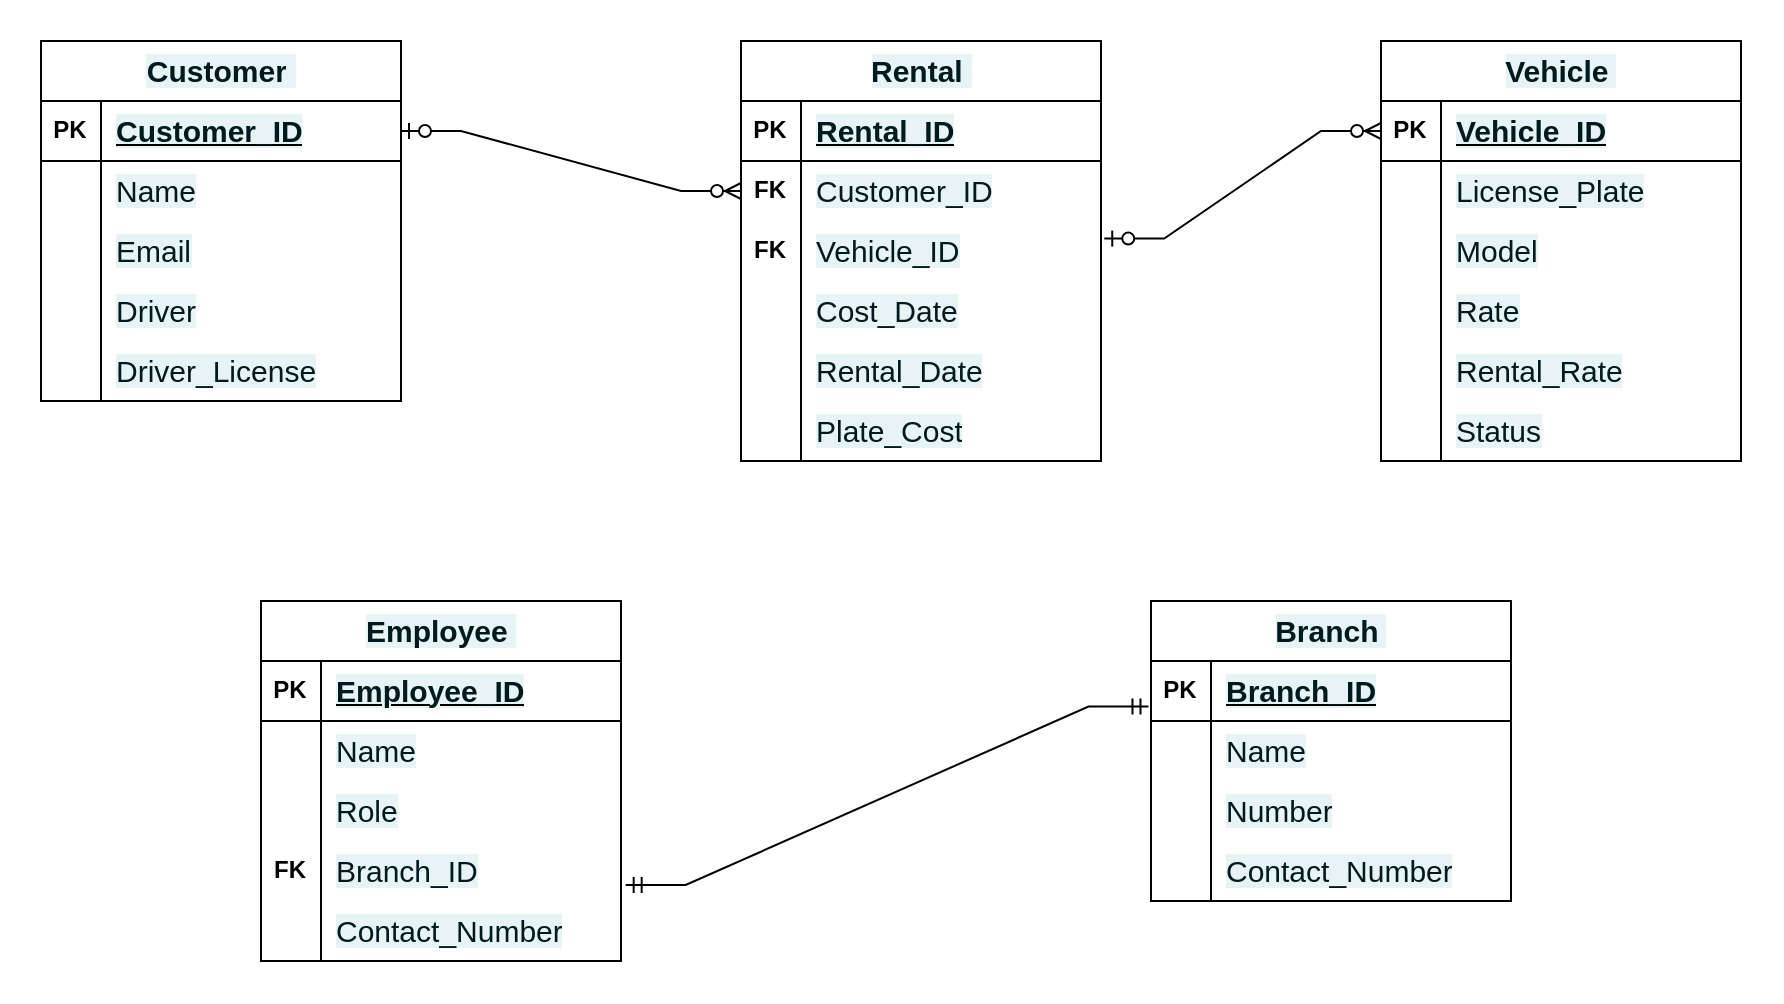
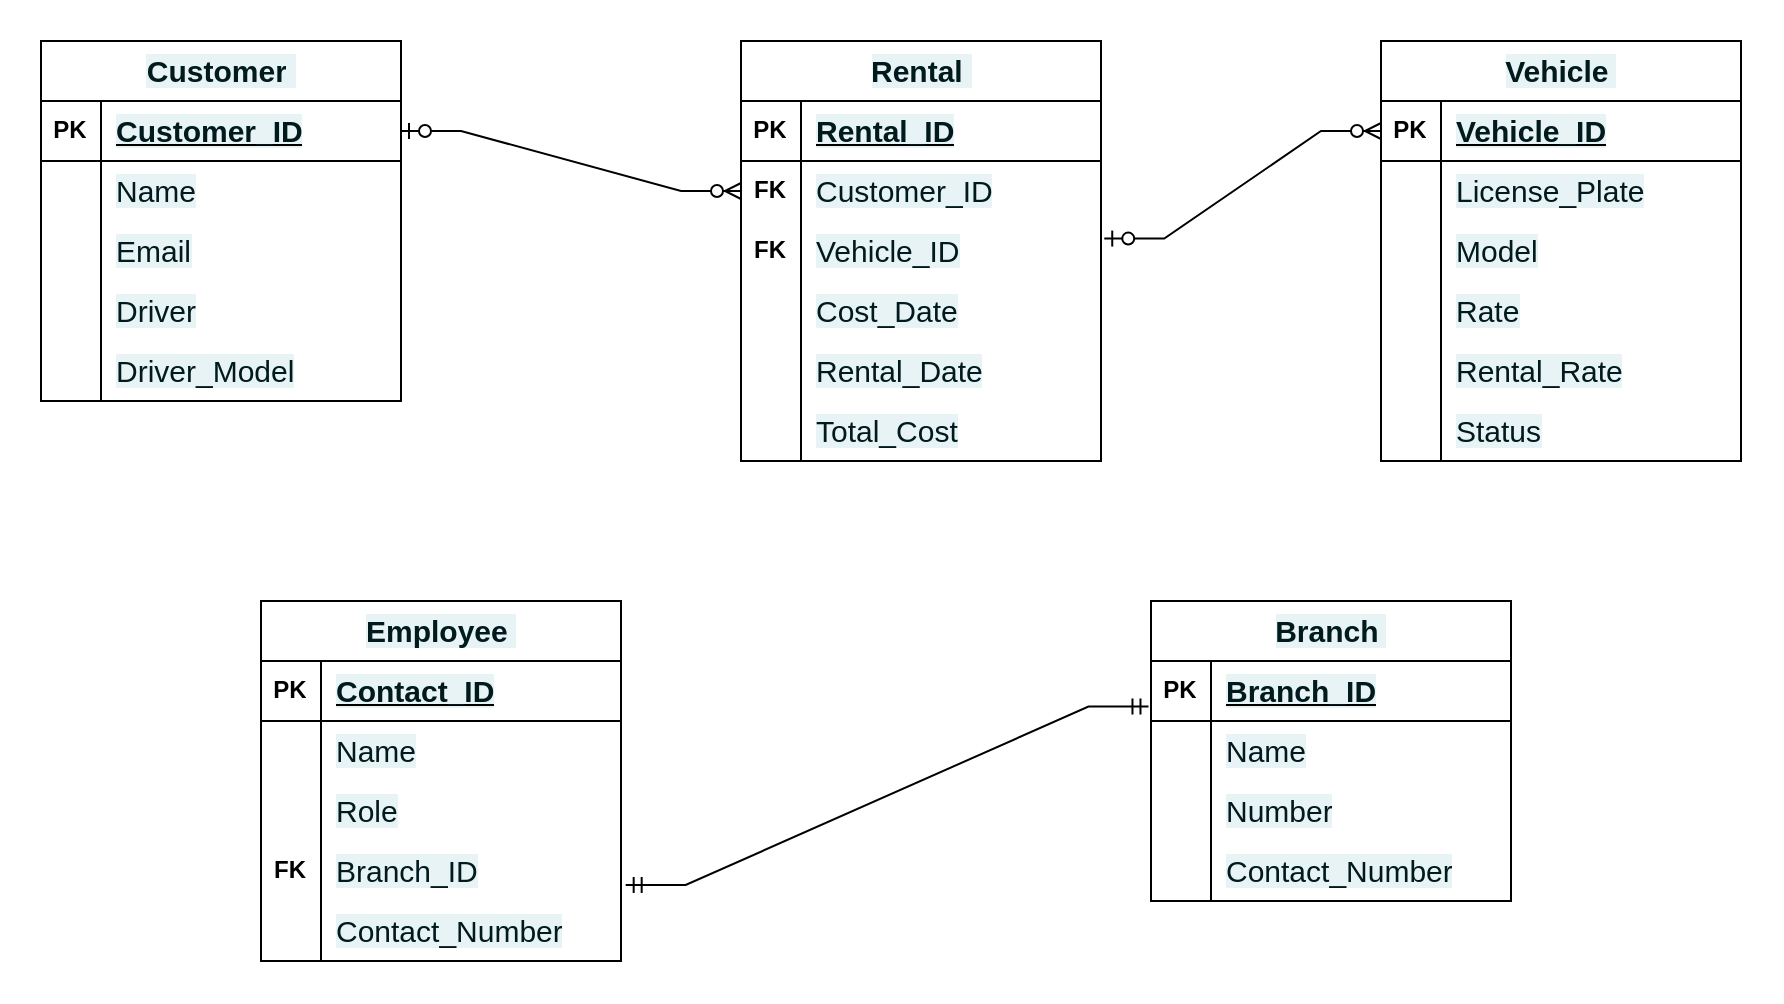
(205, 371) -> (191, 371)
(881, 431) -> (881, 431)
(408, 691) -> (404, 691)
